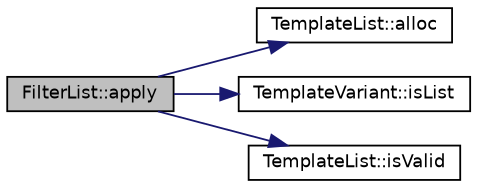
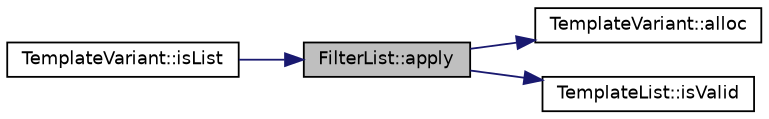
(354, 25) -> (648, 25)
(197, 94) -> (262, 60)
